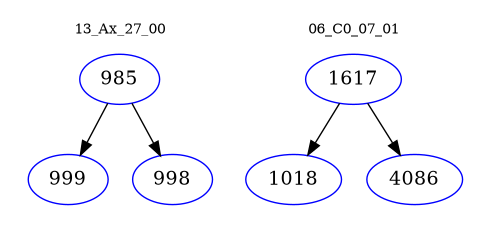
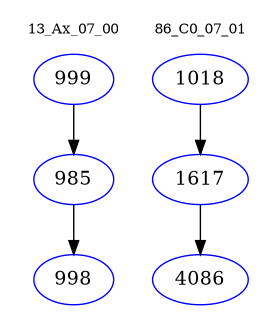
(120, 30) -> (74, 30)
(354, 30) -> (200, 30)
(97, 123) -> (74, 123)
(327, 123) -> (200, 123)
